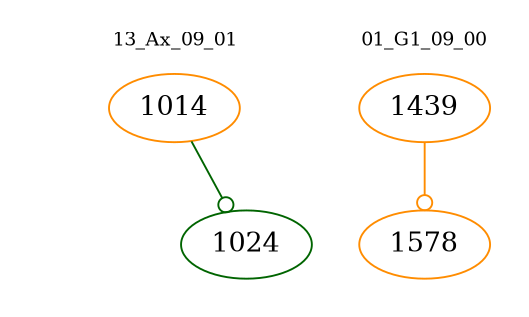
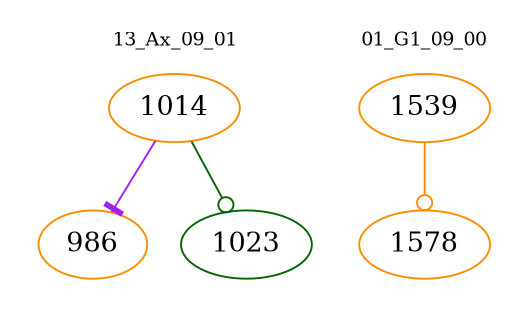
(425, 108) -> (425, 108)
none -> (93, 245)
(246, 245) -> (246, 245)
